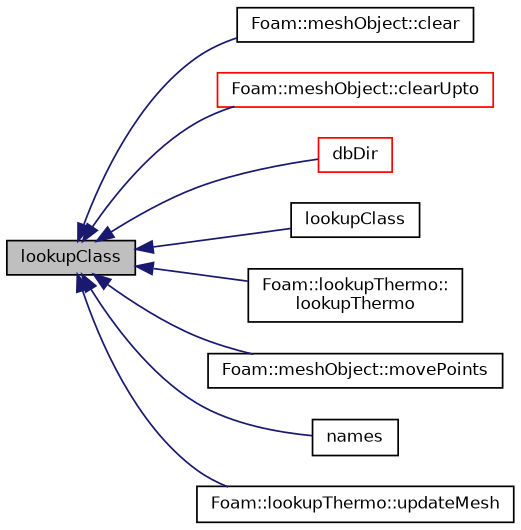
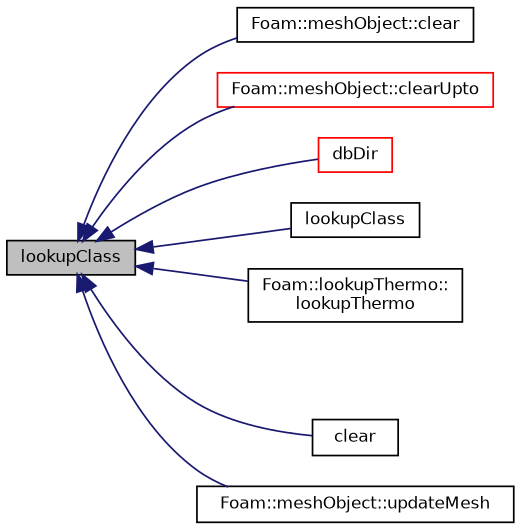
(355, 371) -> none
(355, 438) -> (355, 438)
(355, 504) -> (355, 504)
